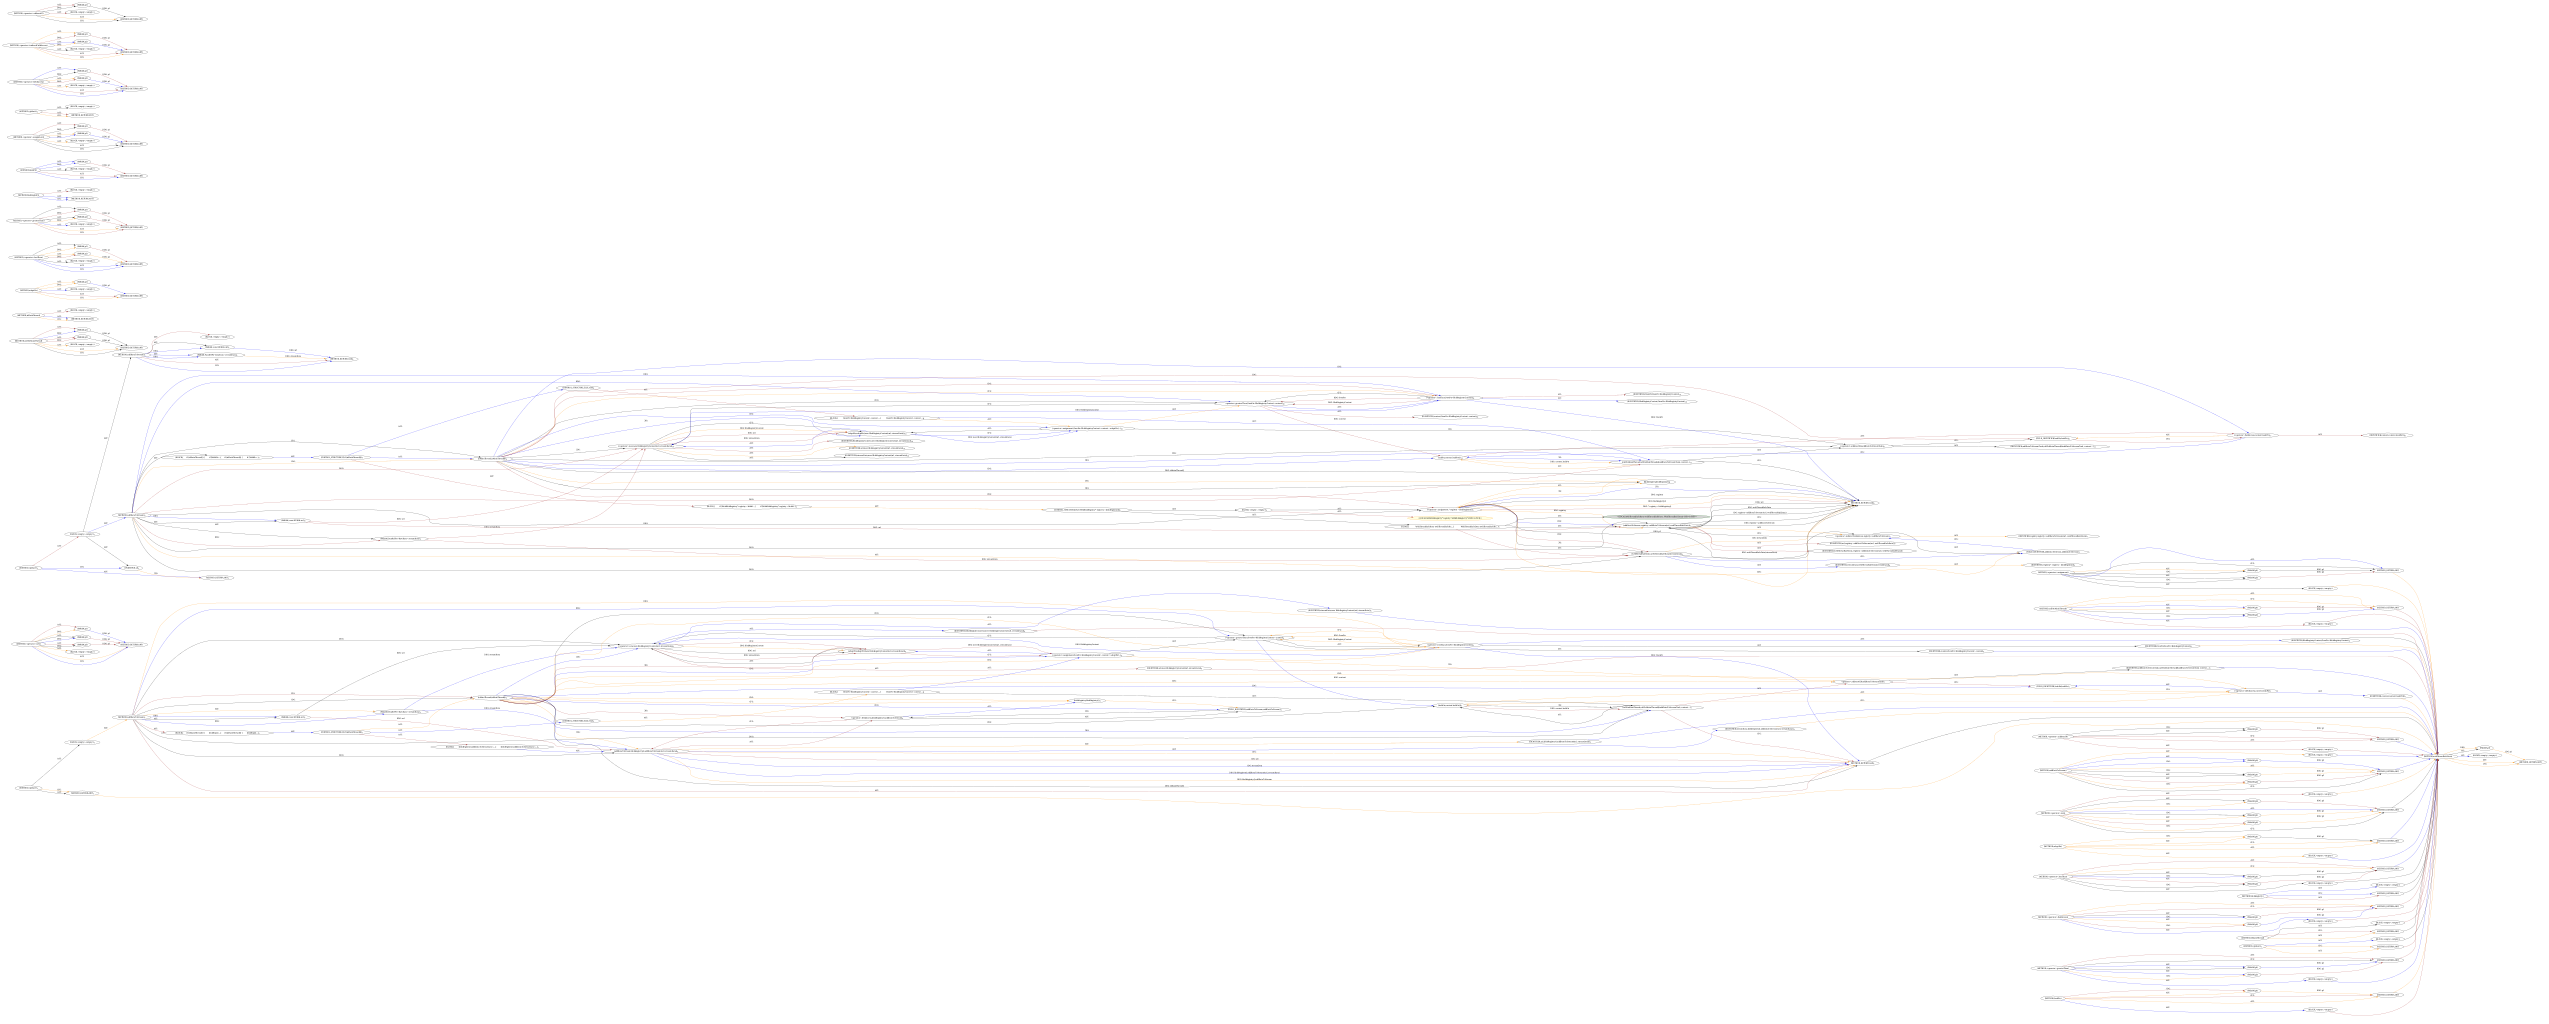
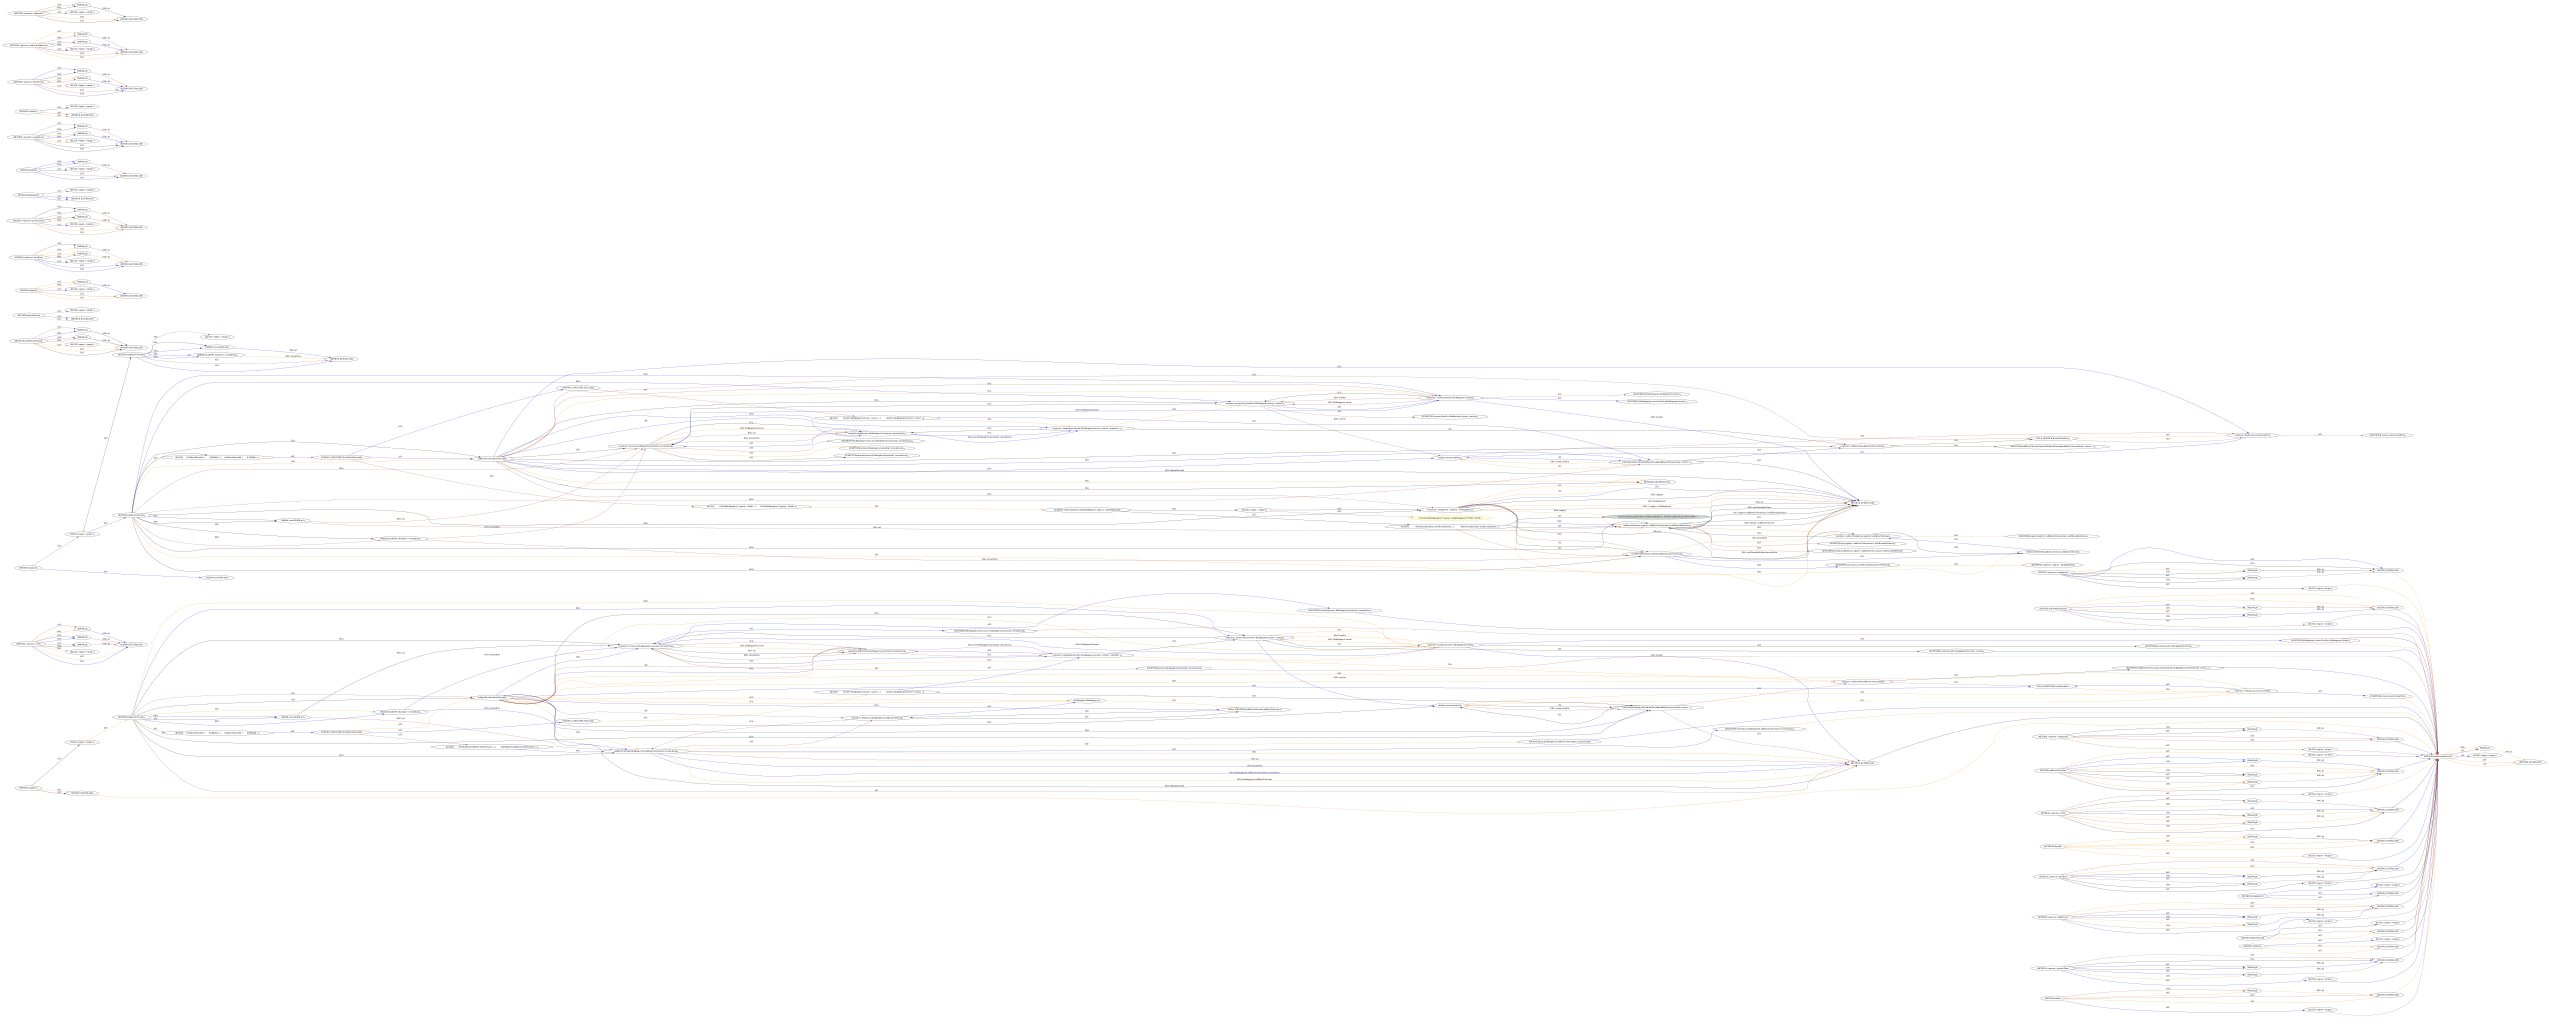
(132, 568) -> none
